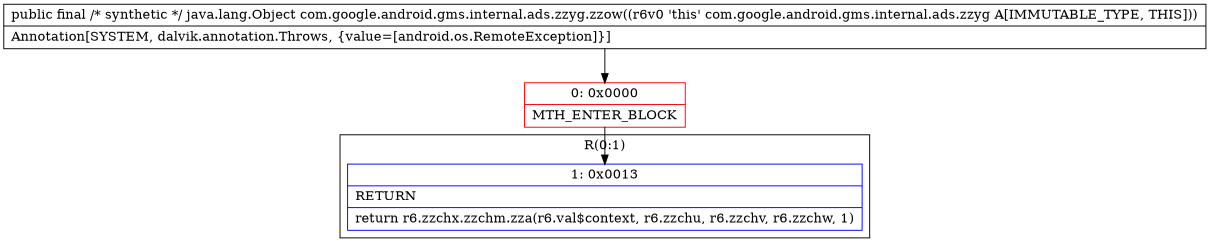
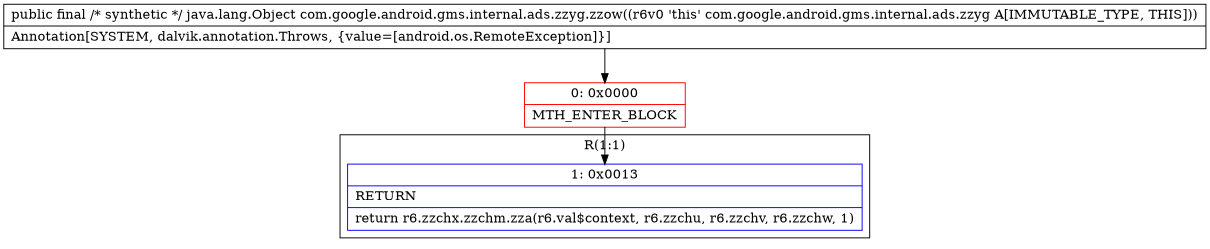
(605, 146) -> (605, 146)
